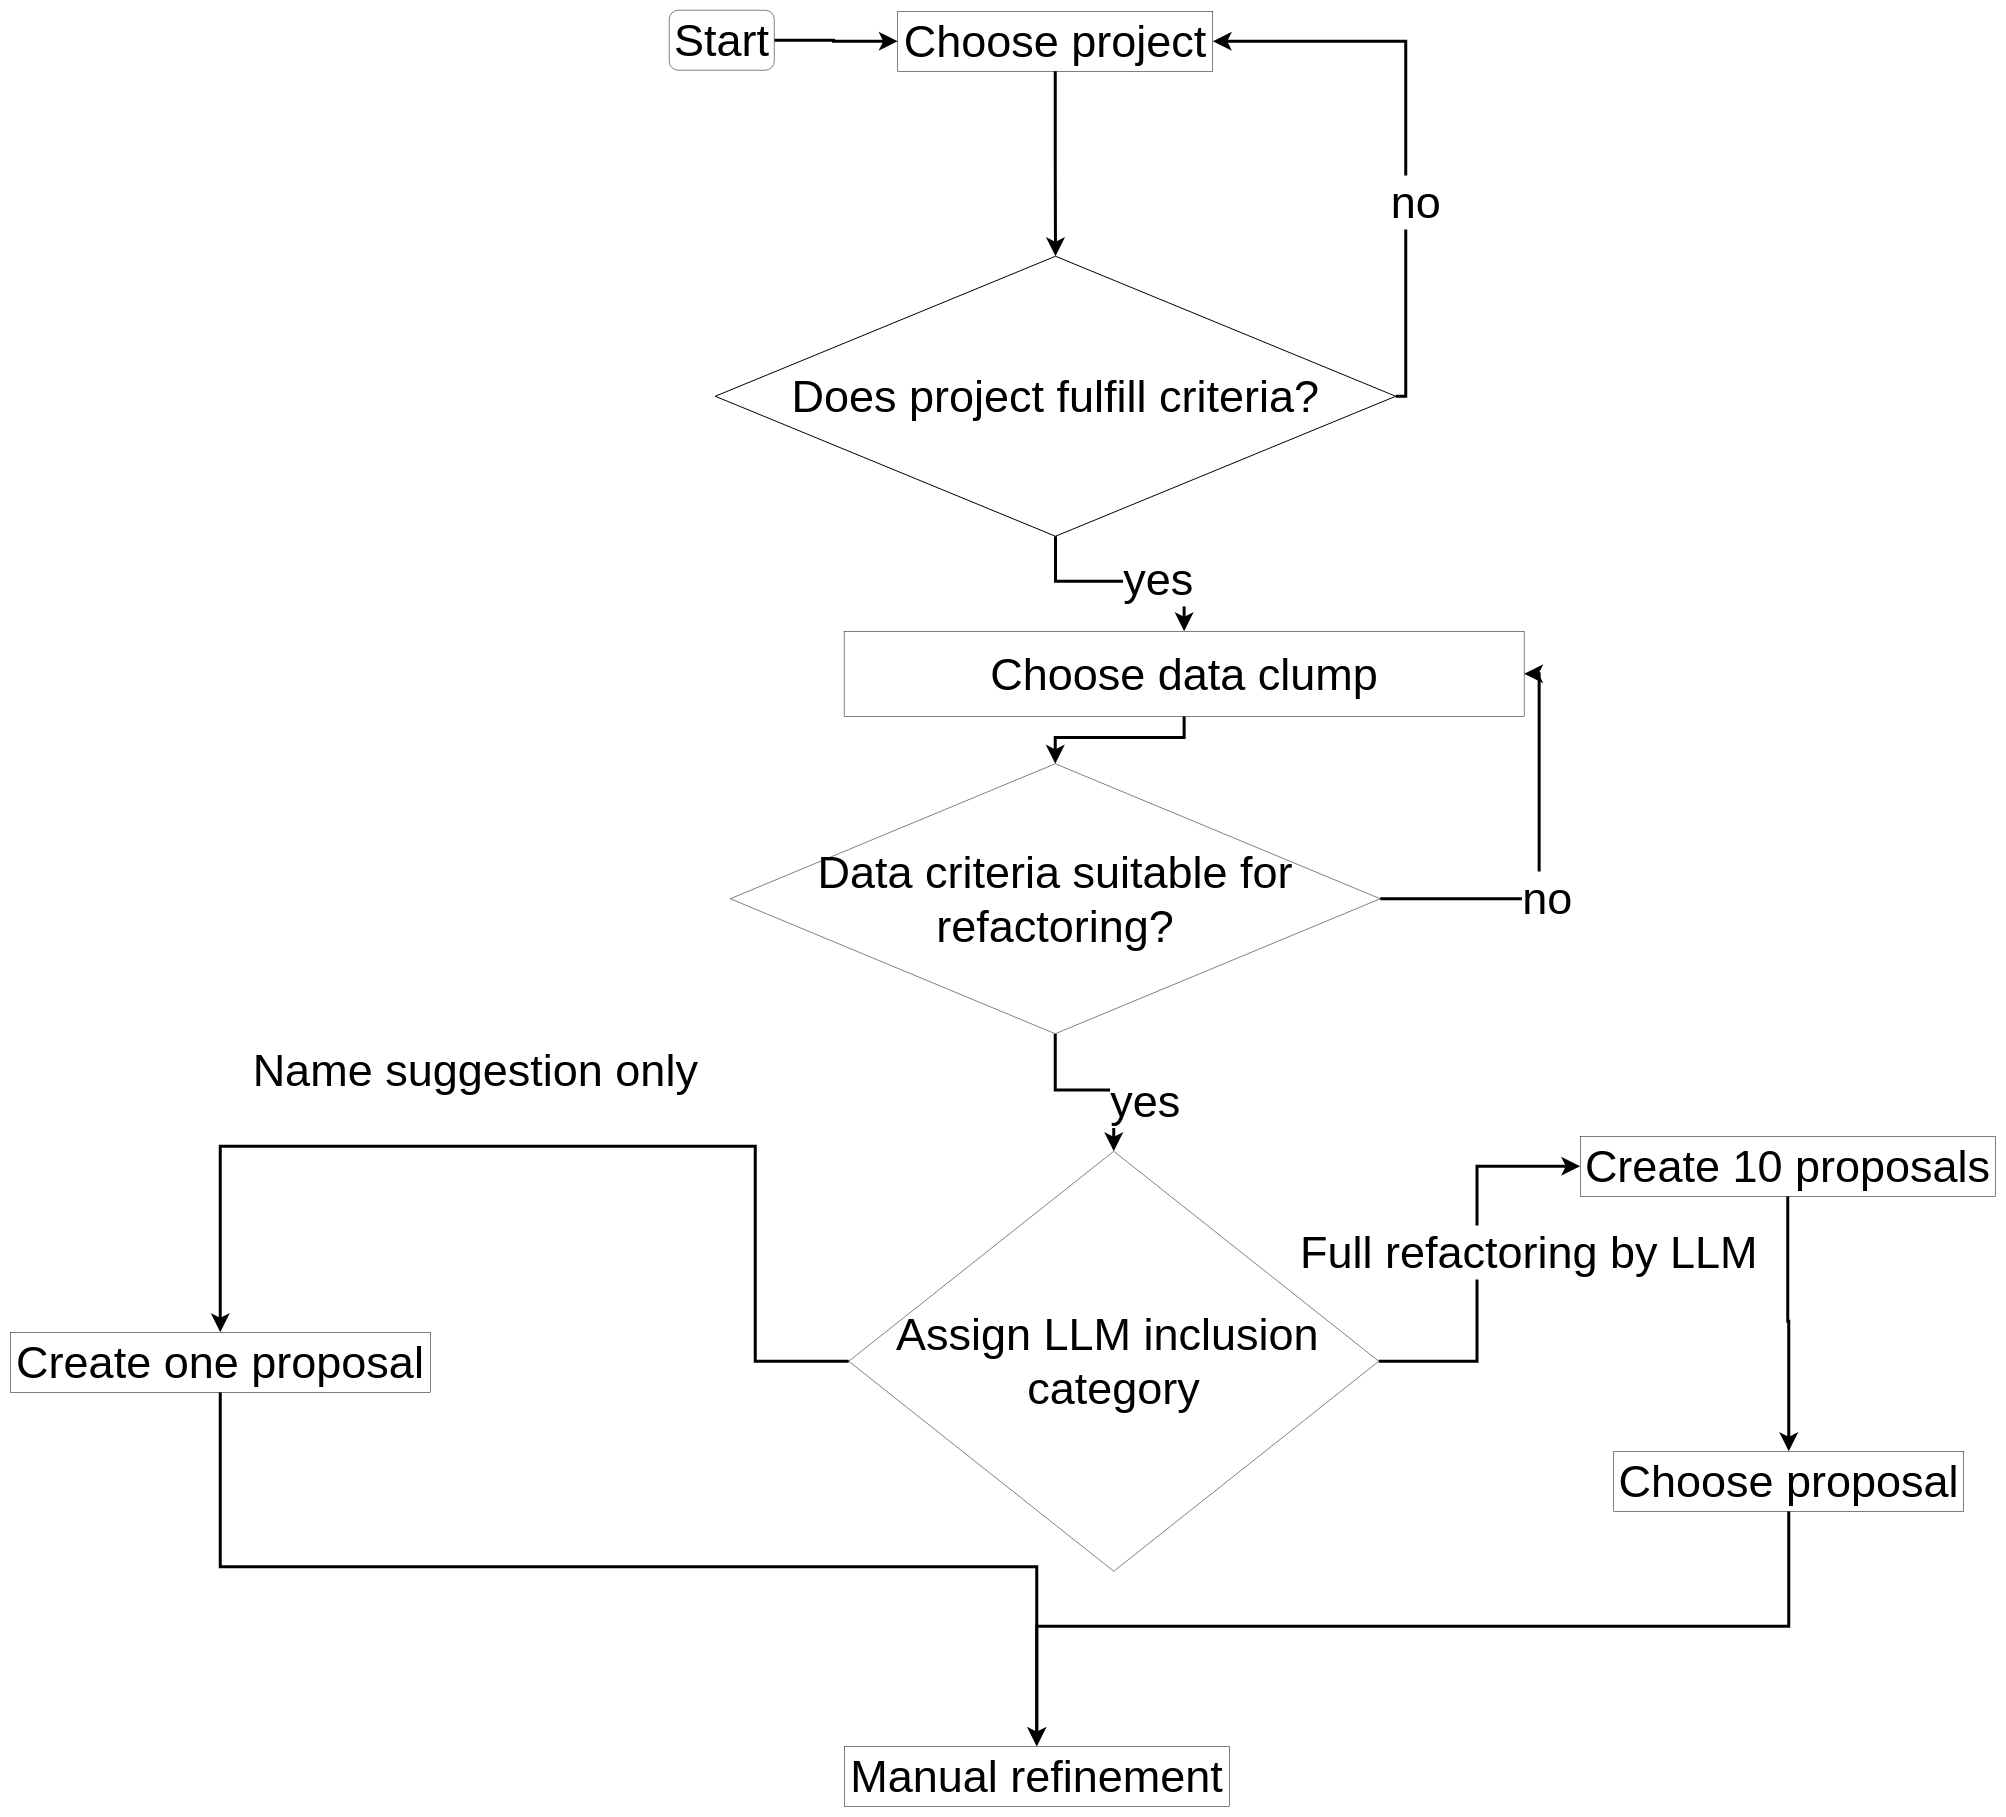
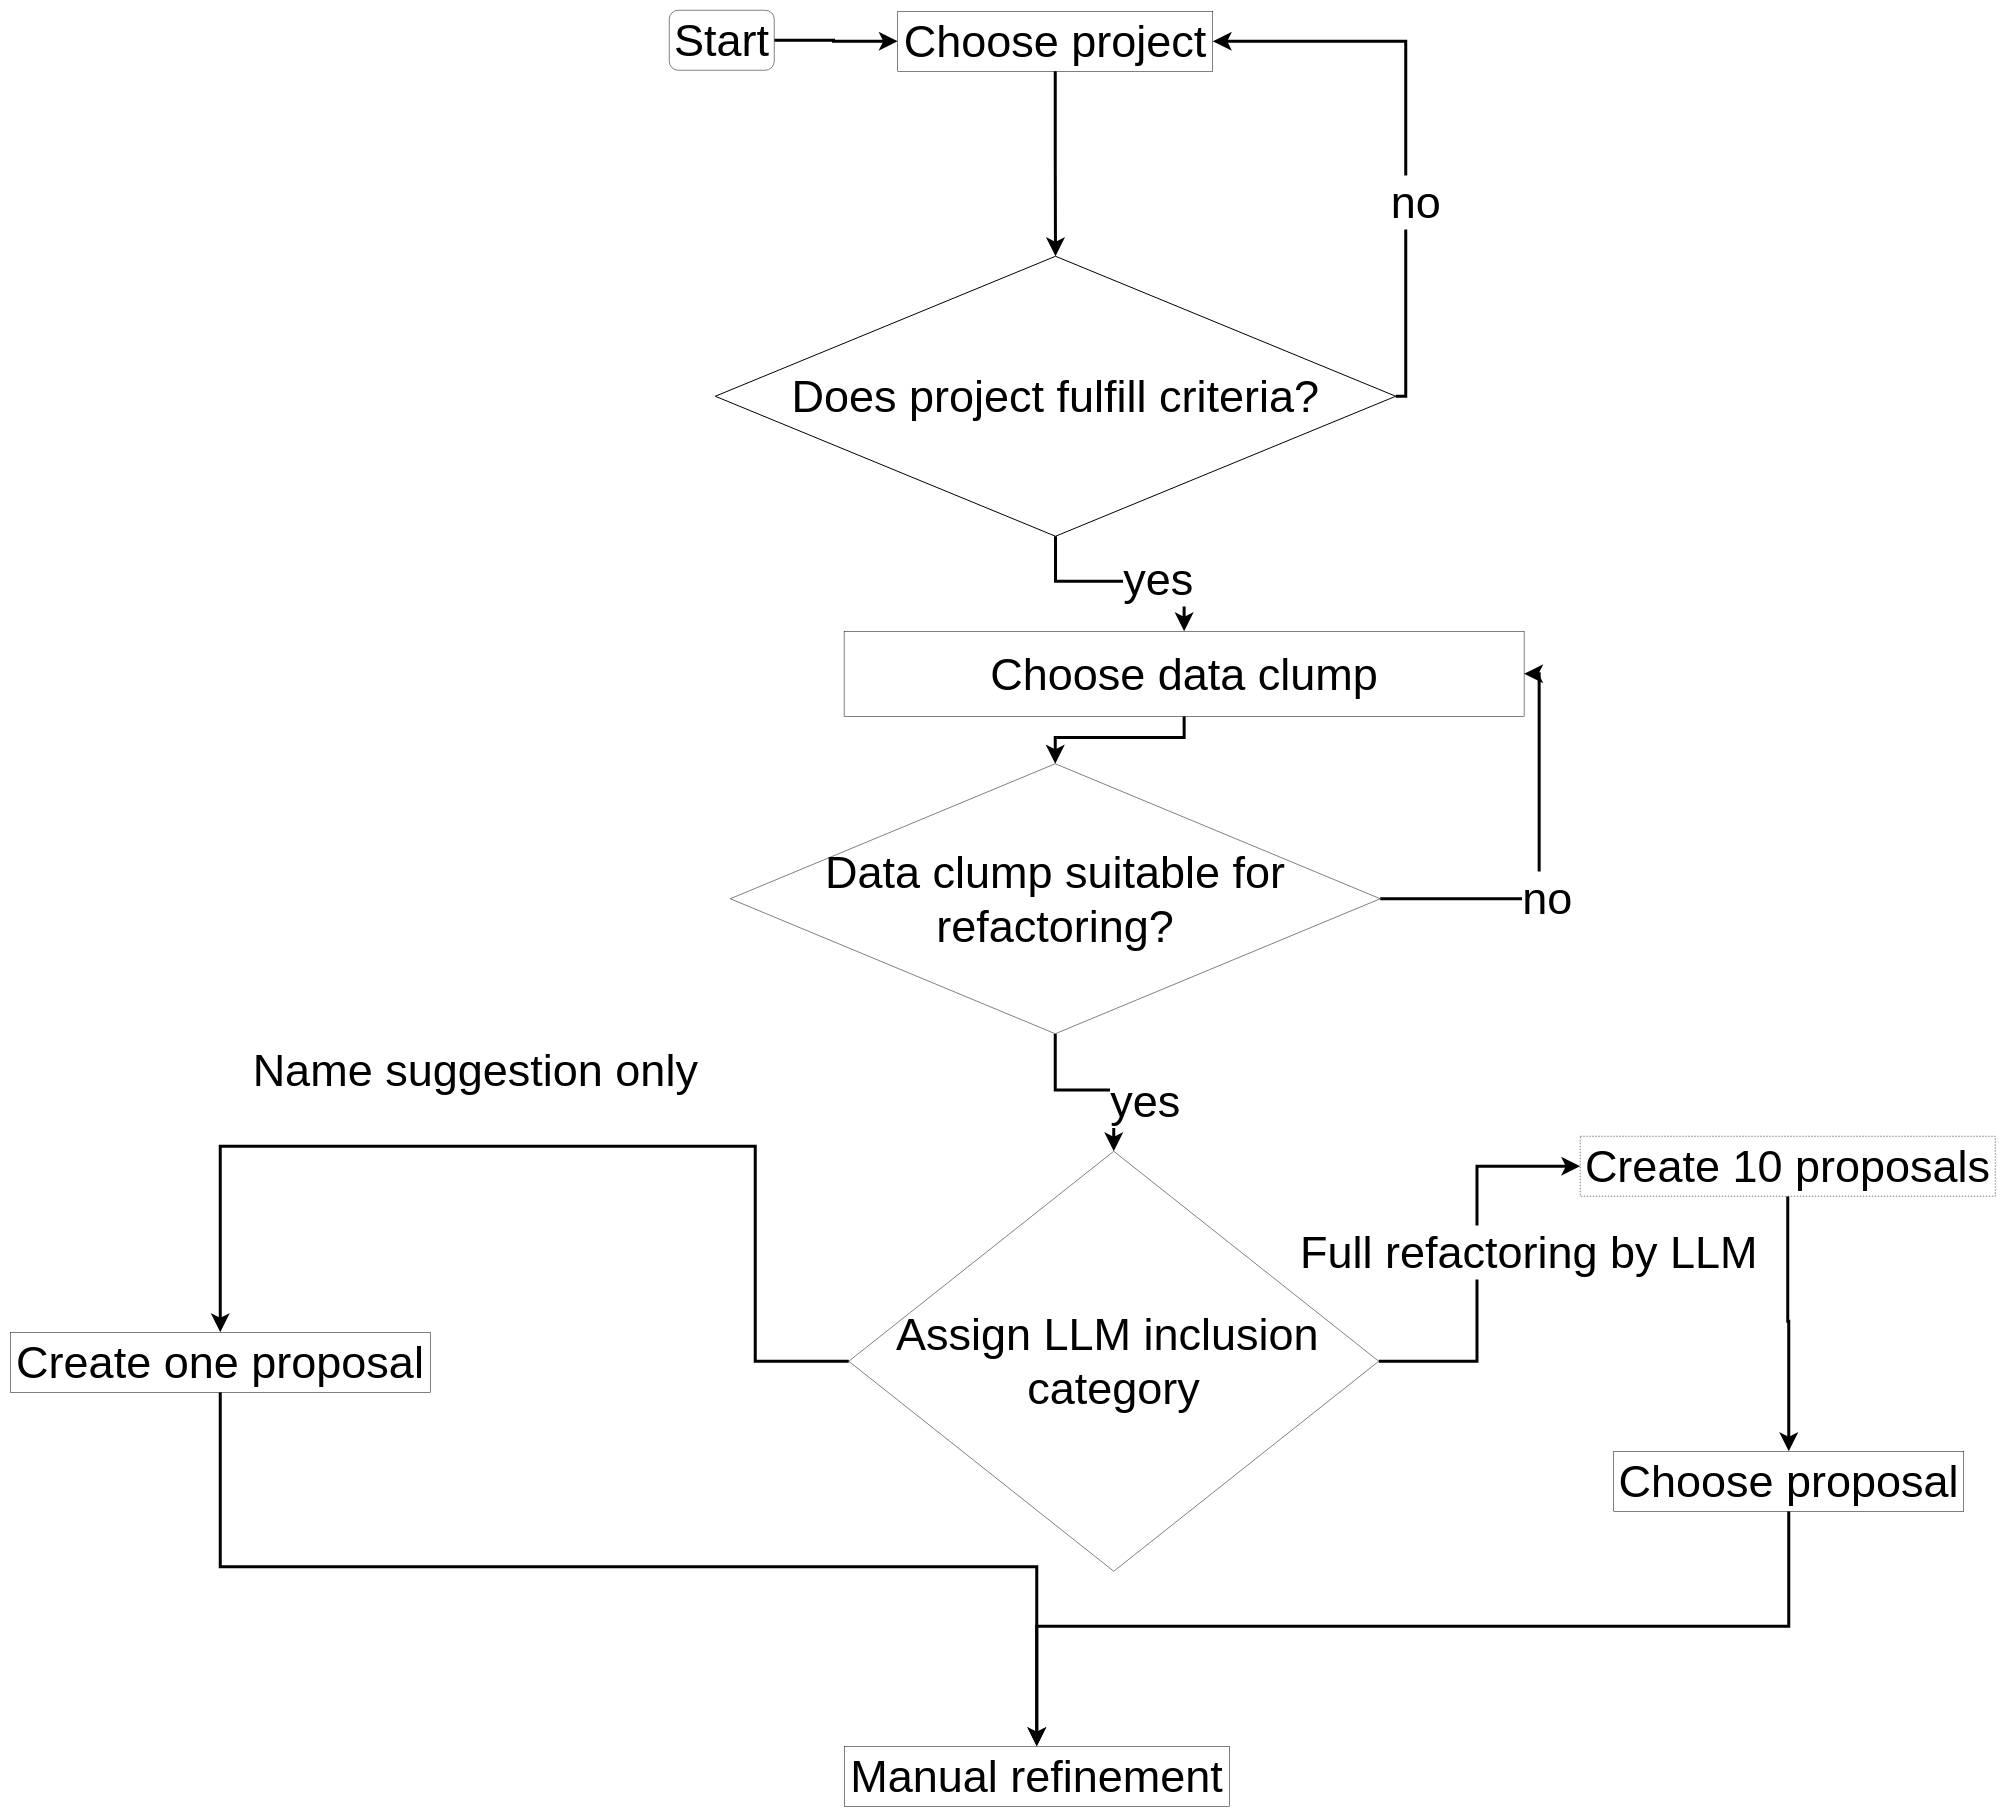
(1055, 899) -> (1055, 899)
(1788, 1166) -> (1788, 1166)
